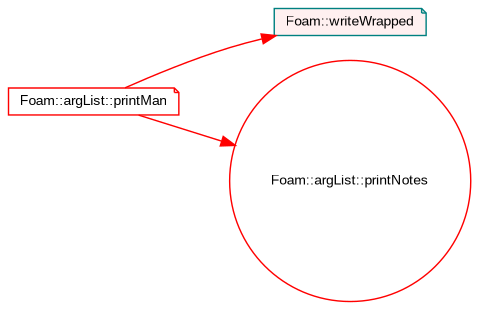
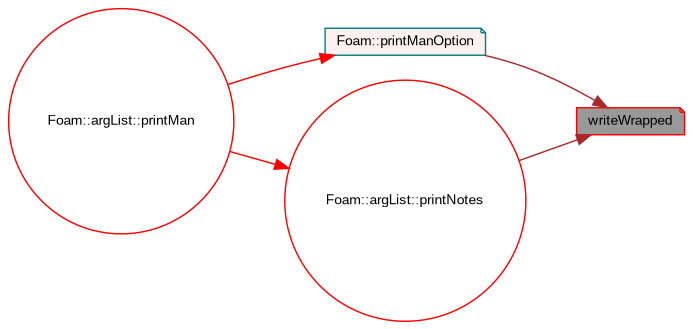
(350, 22) -> (405, 42)
(94, 101) -> (121, 121)
none -> (631, 121)
